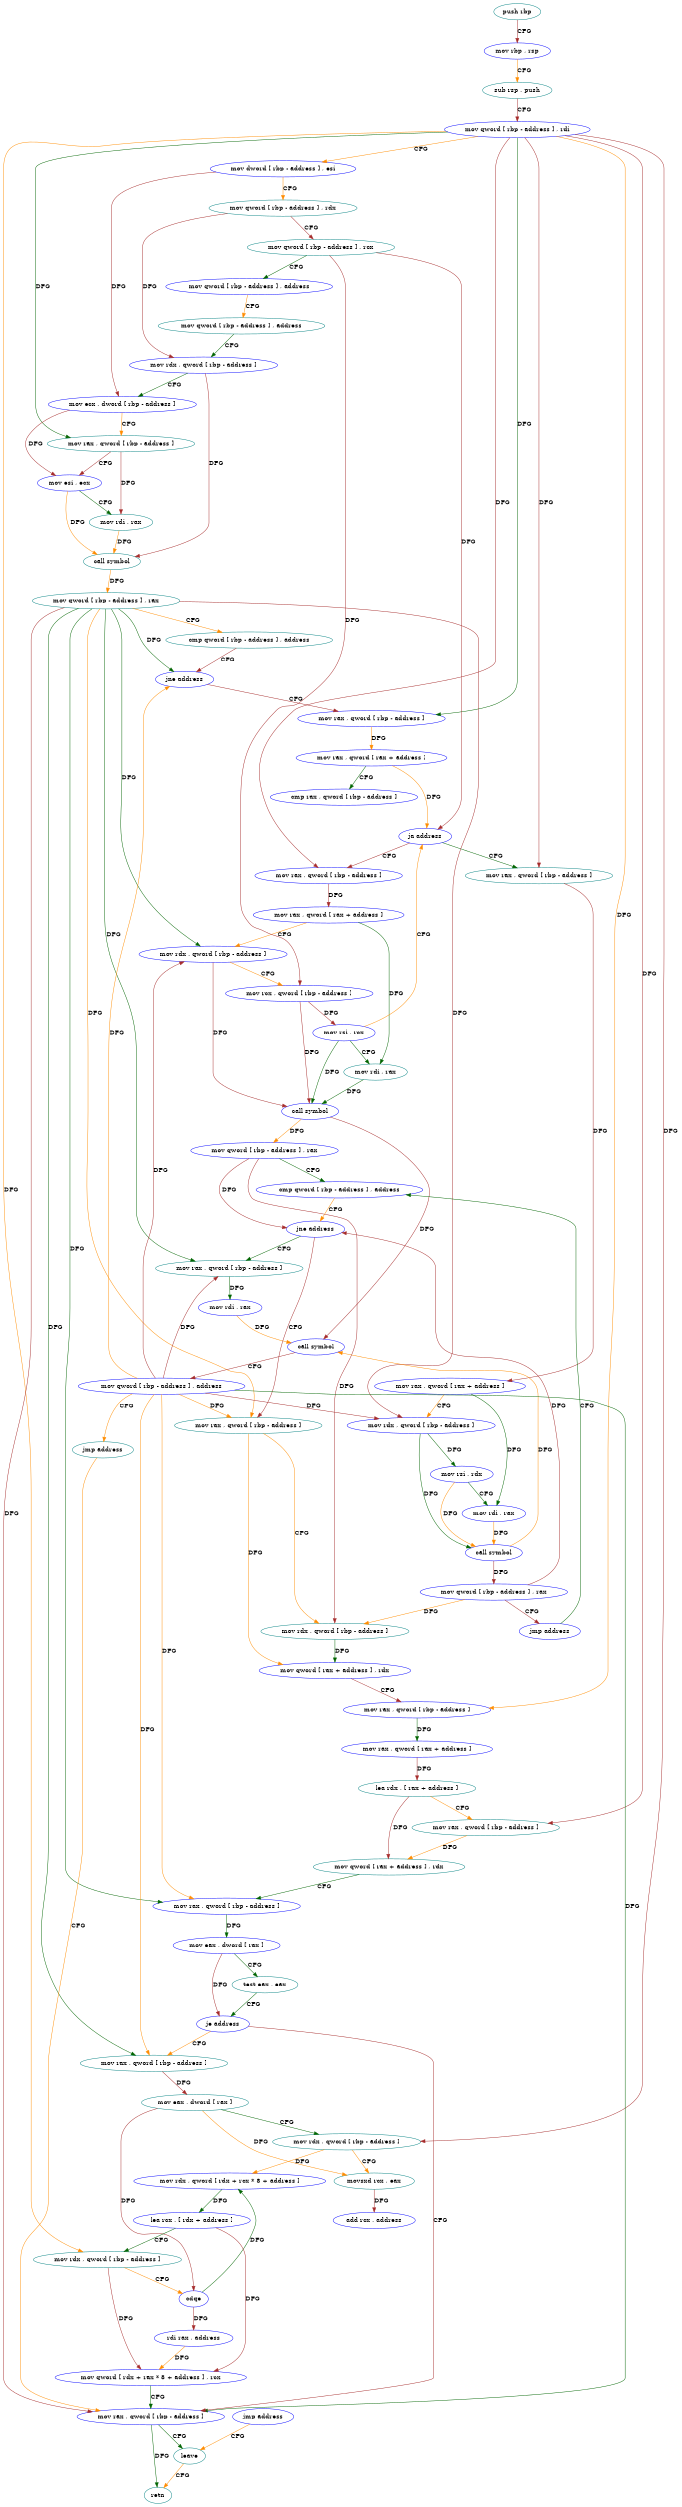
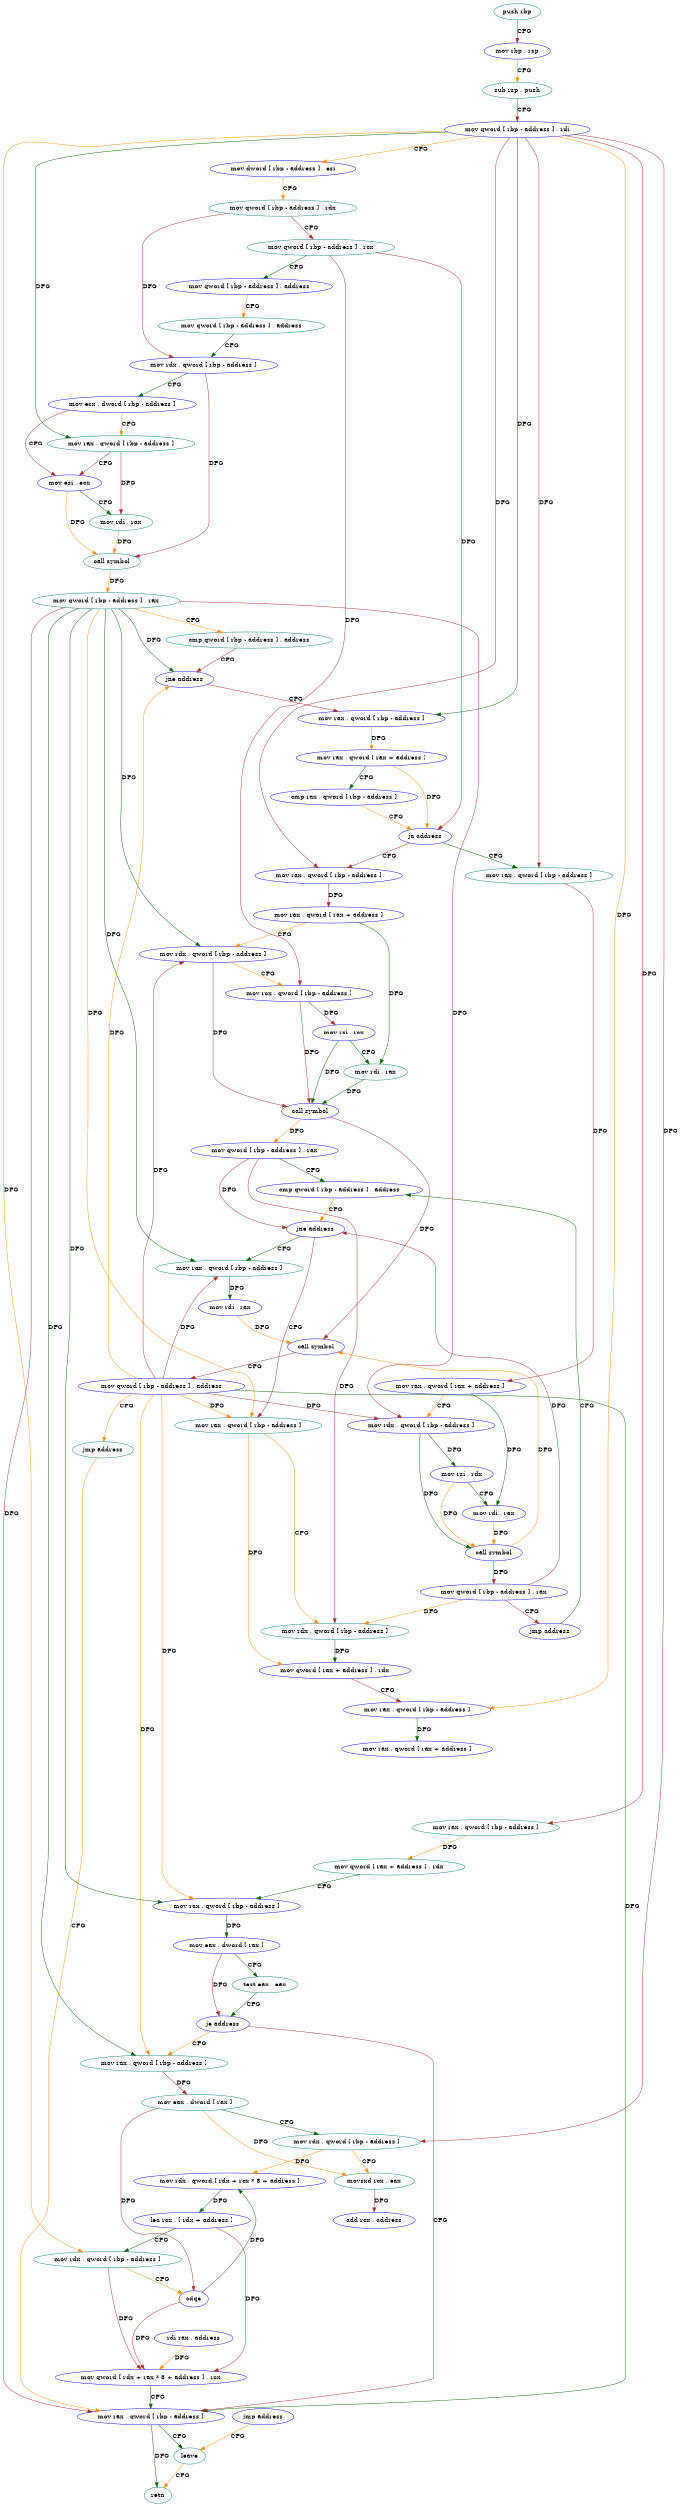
(111, 242) -> none
(36, 444) -> (36, 444)
(417, 951) -> (384, 816)
(417, 1788) -> none
(194, 2316) -> (140, 2324)
